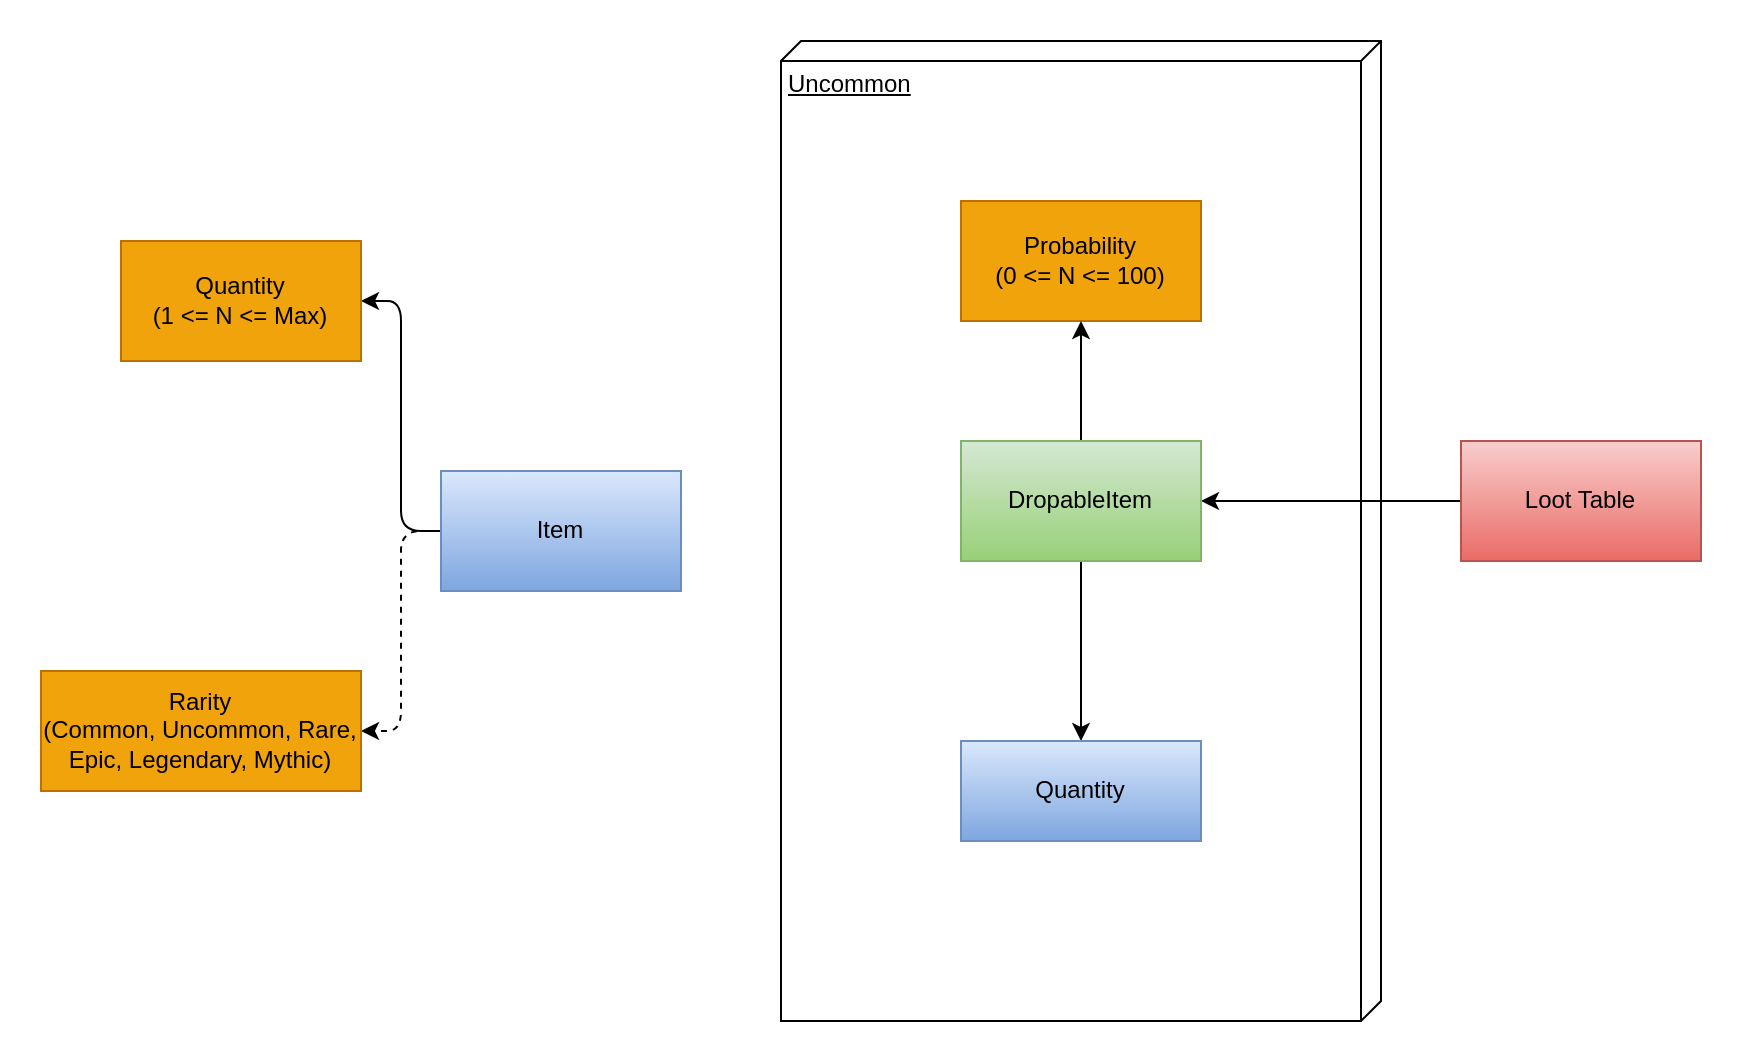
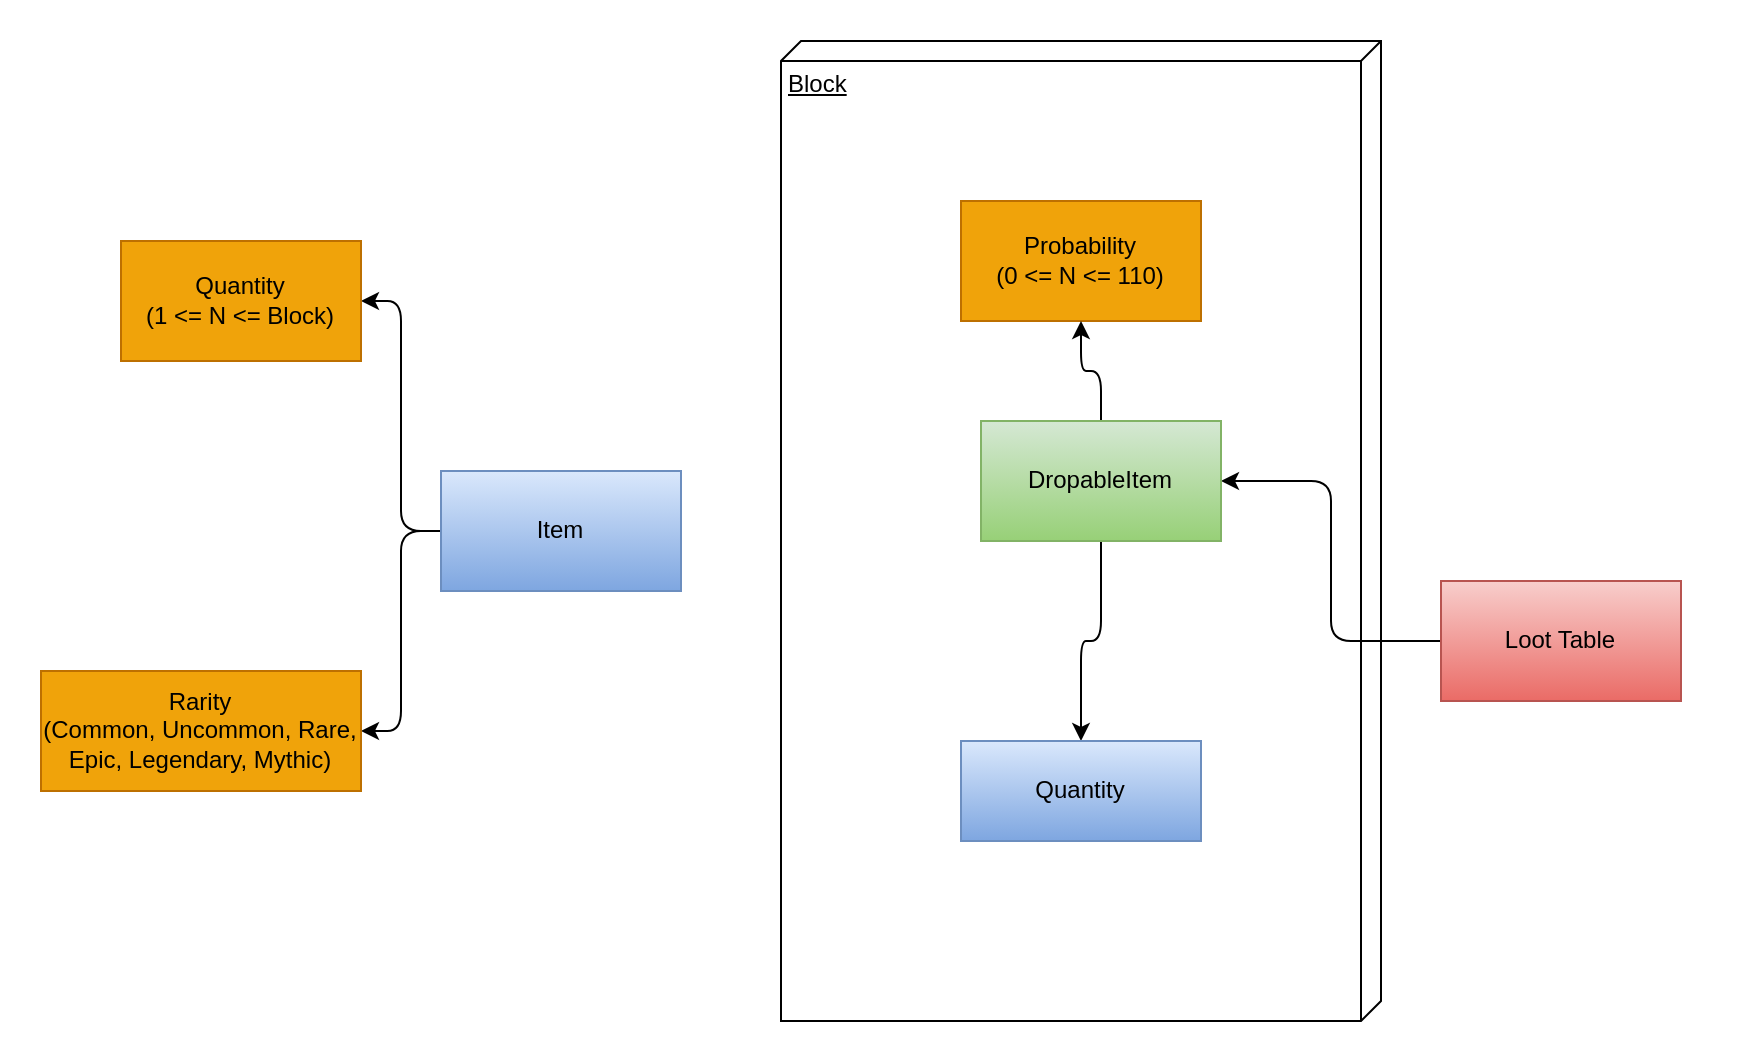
(843, 85) -> (819, 85)
(1081, 261) -> (1081, 261)
(241, 301) -> (241, 301)
(1081, 501) -> (1101, 481)
(1581, 501) -> (1561, 641)
(401, 640) -> (401, 640)
